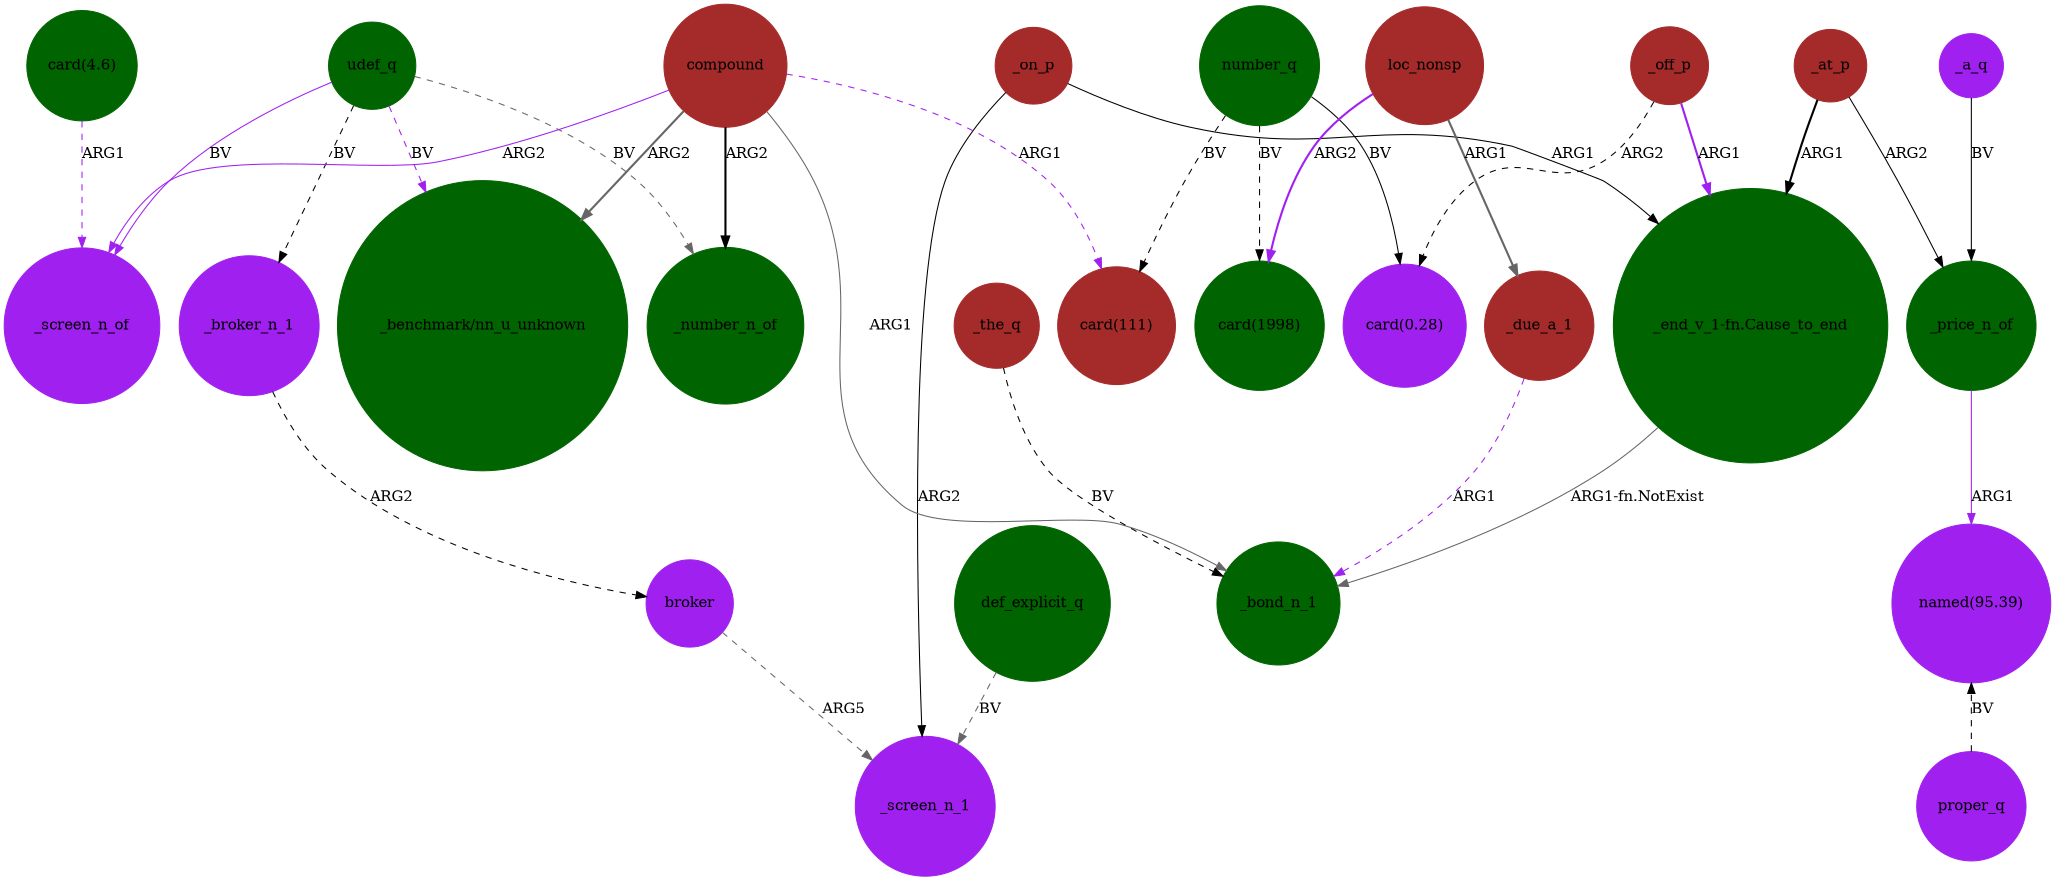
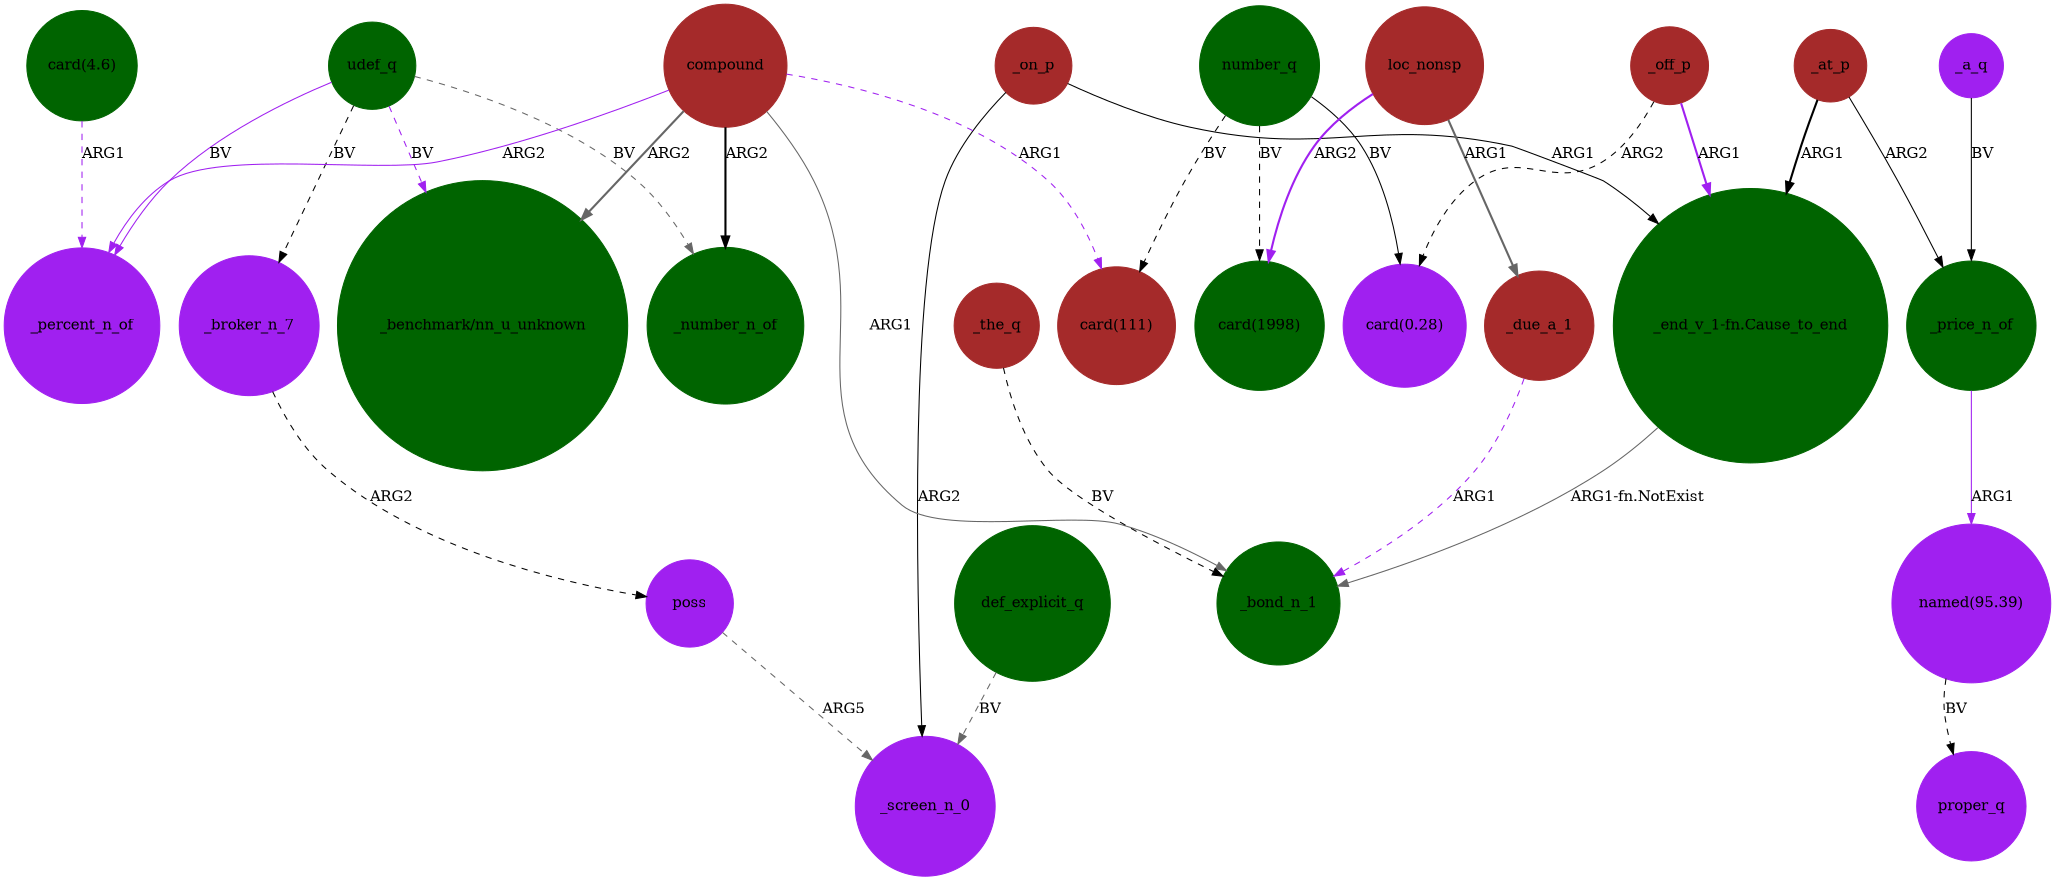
(82, 326) -> (82, 326)
(249, 326) -> (249, 326)
(690, 603) -> (690, 603)
(1971, 723) -> (1944, 712)
(925, 806) -> (925, 806)
